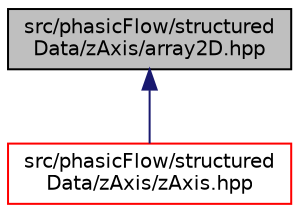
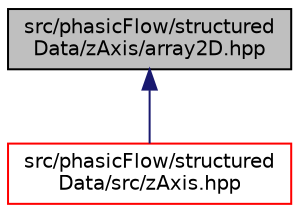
(150, 174) -> (150, 174)
